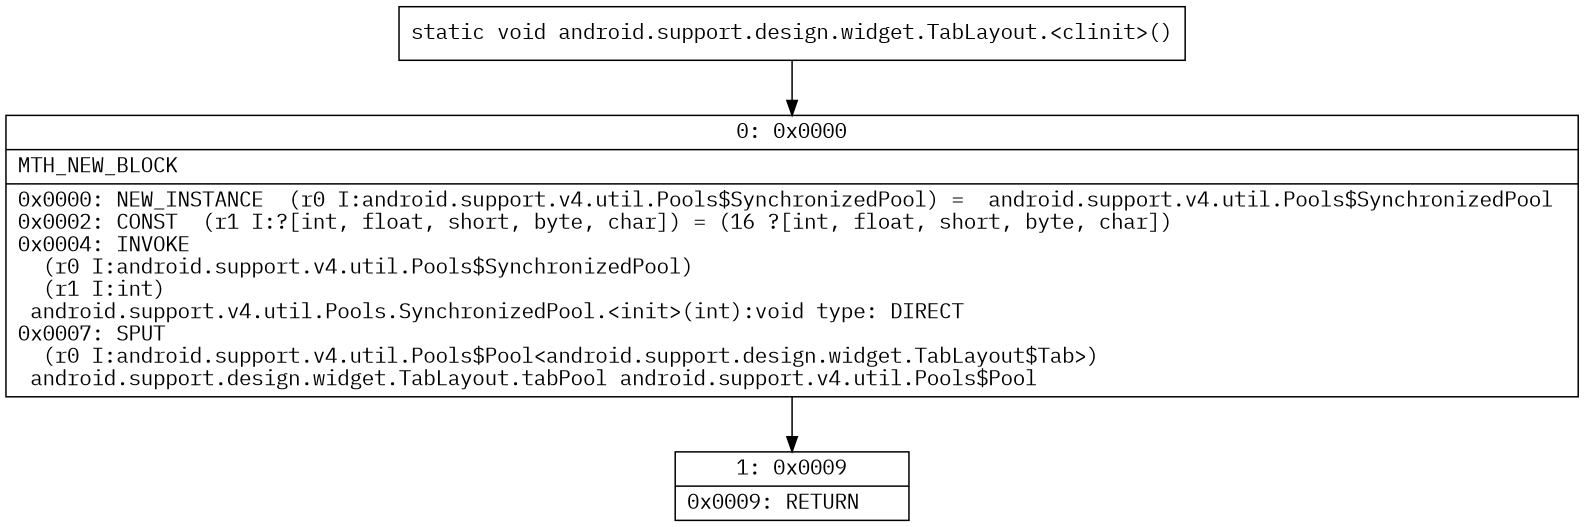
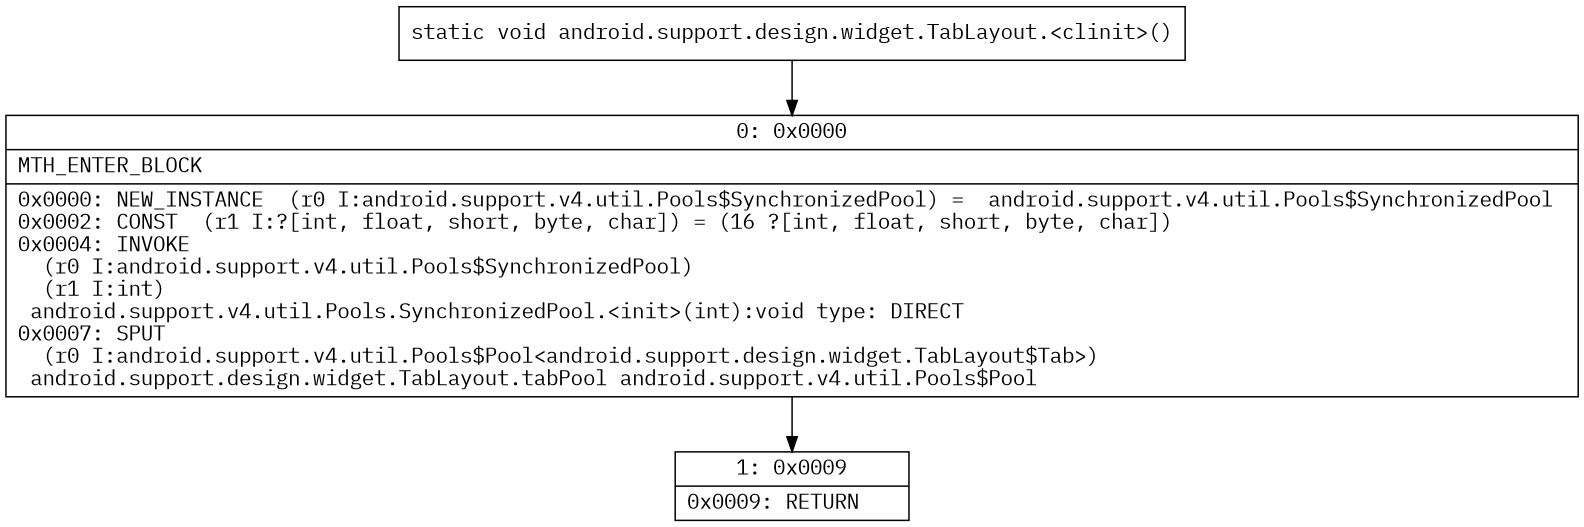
(98, 166) -> (110, 166)
